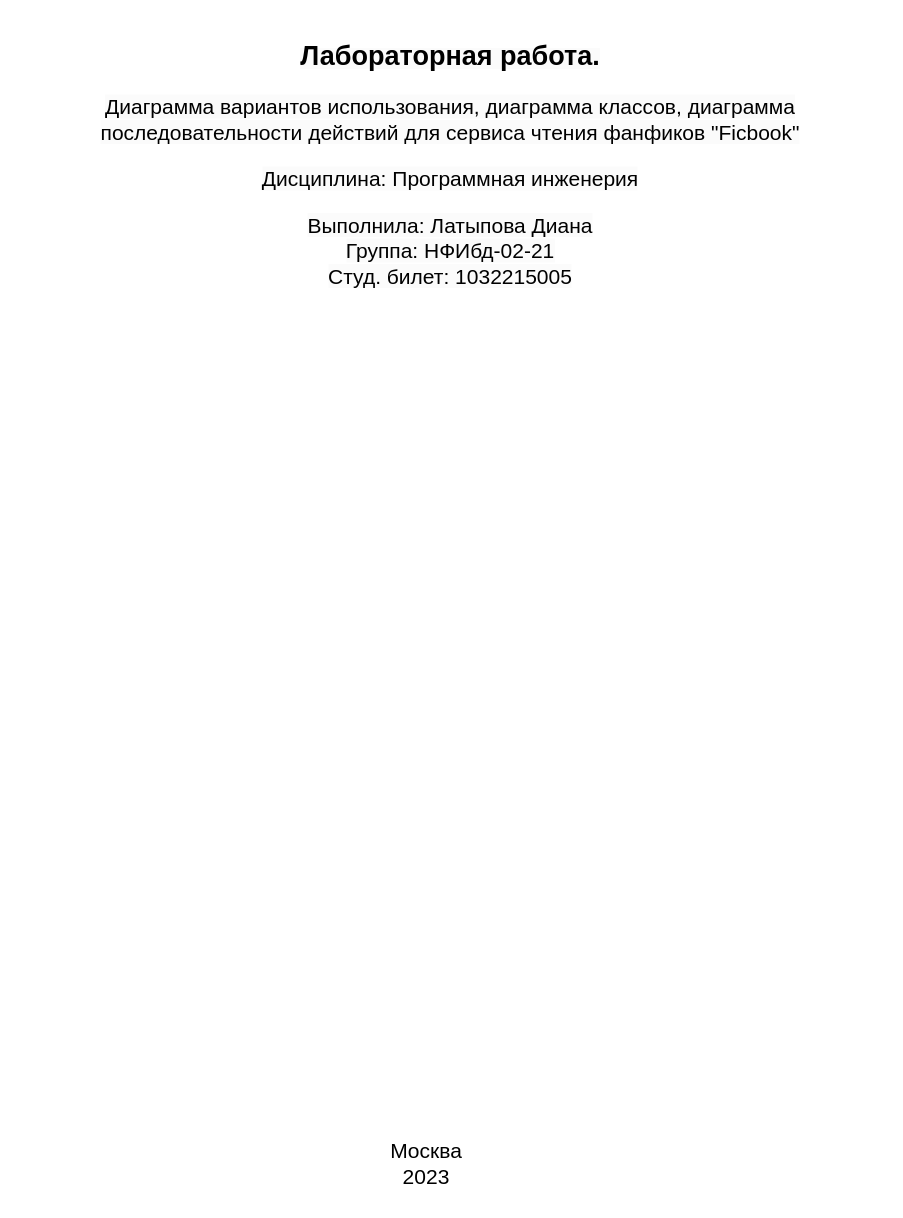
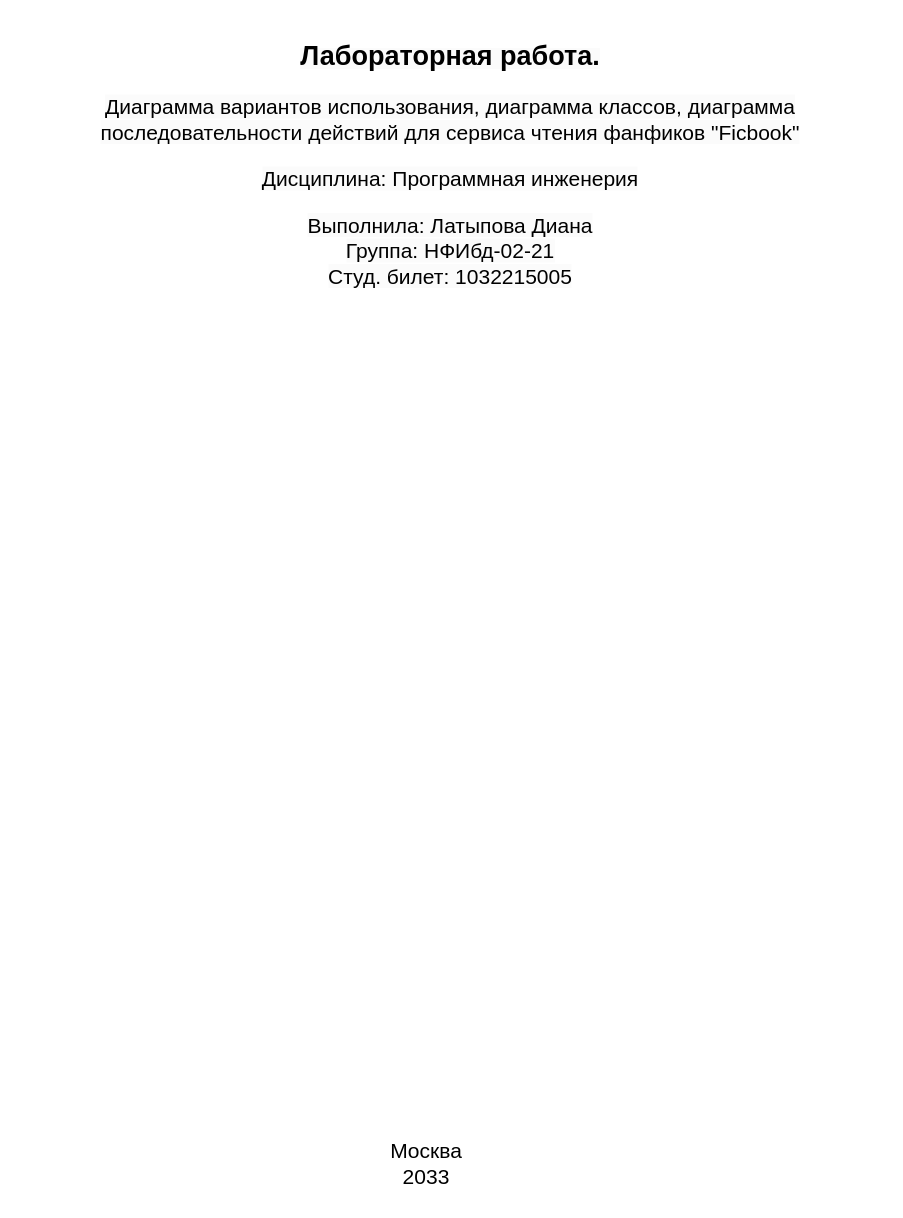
(427, 1163) -> (427, 1163)
